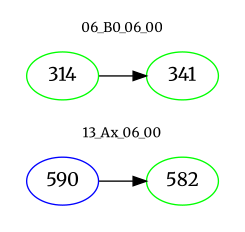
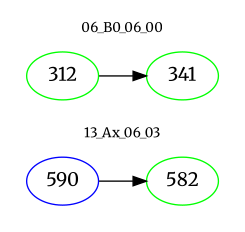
(63, 76) -> (63, 76)
(123, 134) -> (123, 134)
